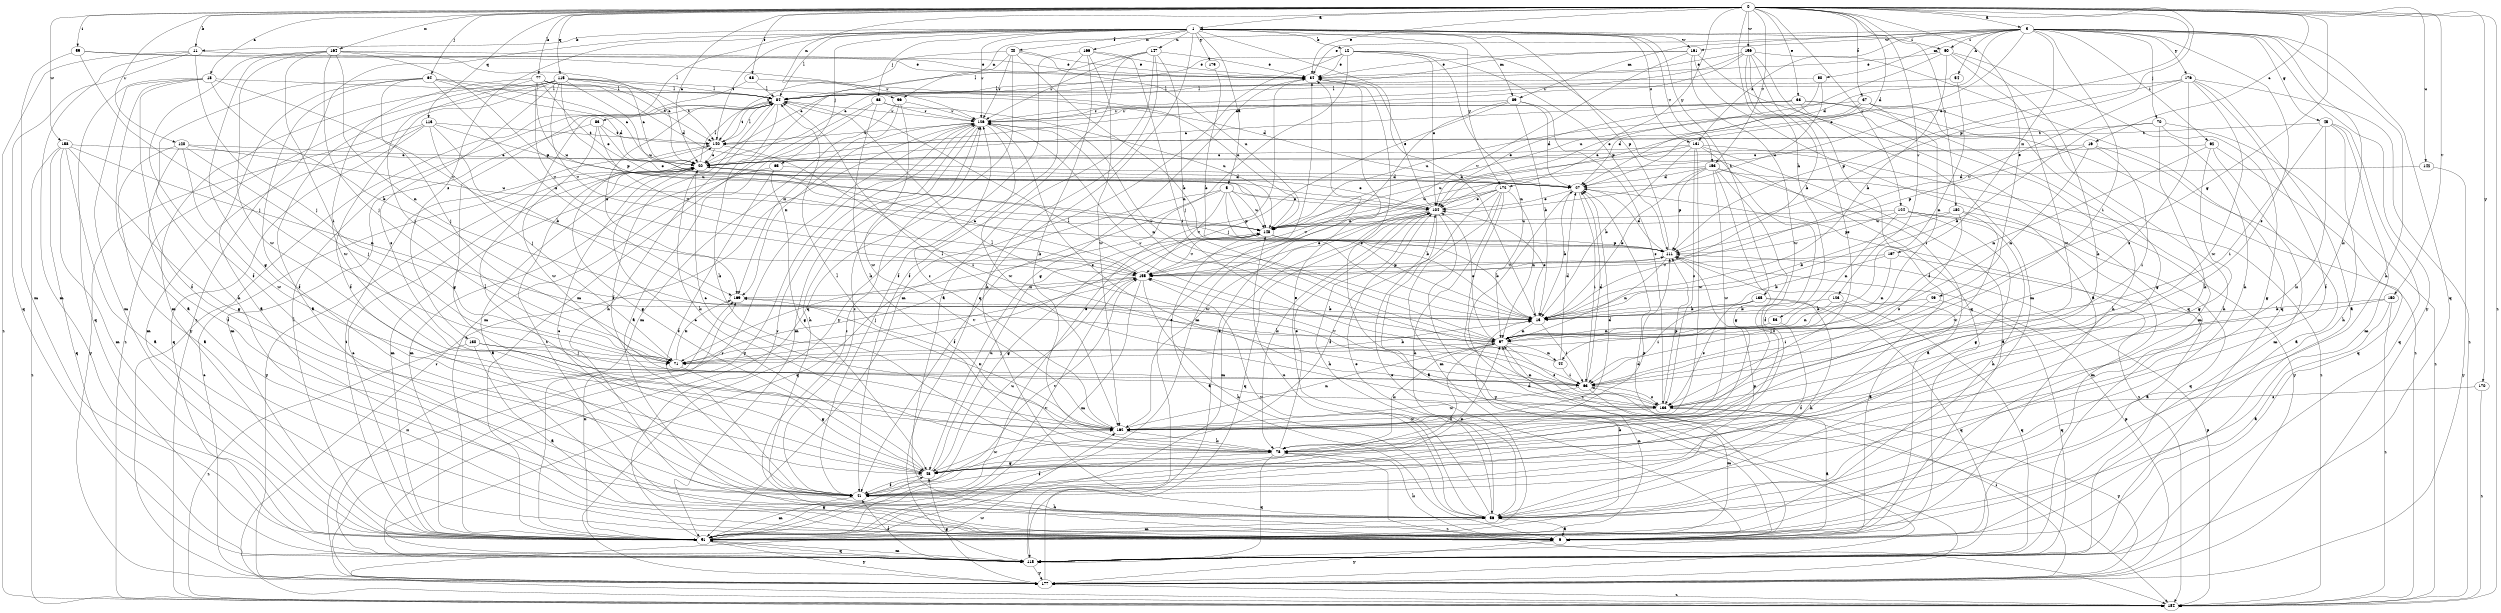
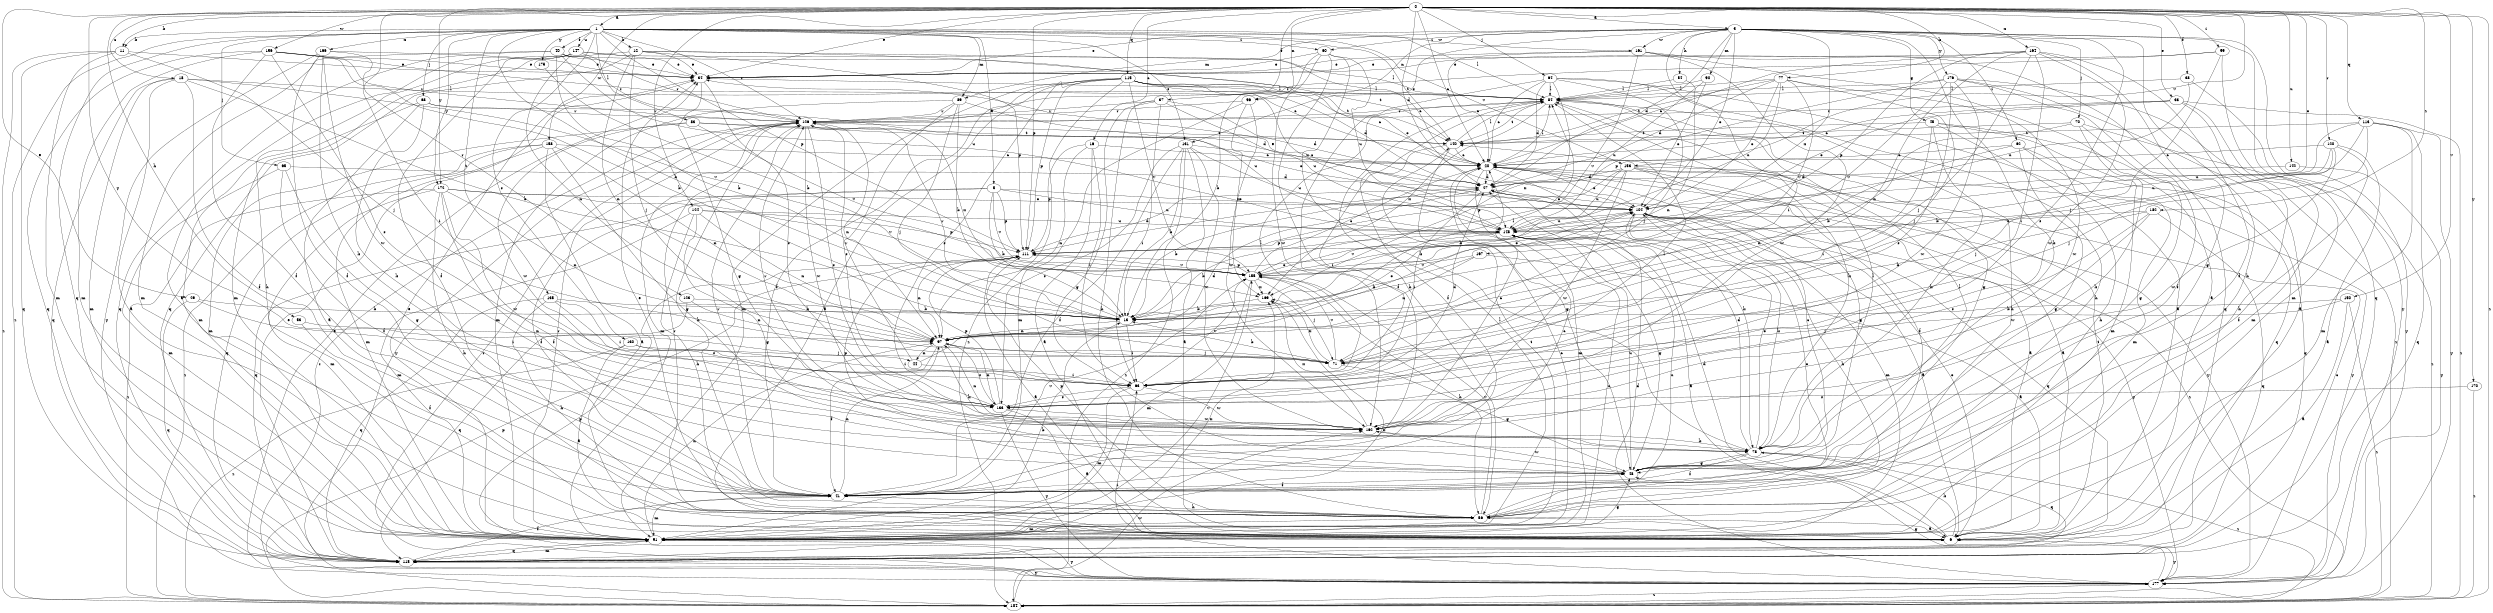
(1492, 37) -> (804, 150)
(2207, 188) -> (118, 188)
